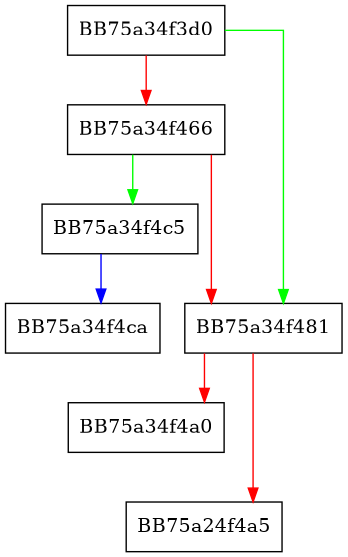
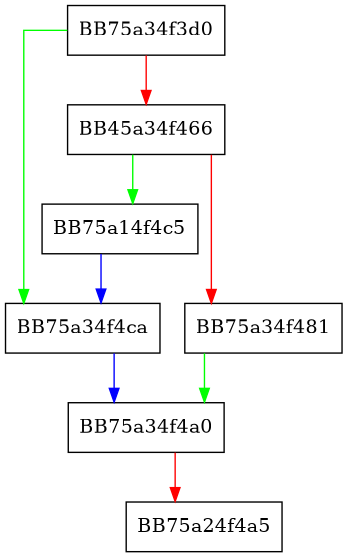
(146, 130) -> (146, 130)
(283, 131) -> (24, 138)
(120, 229) -> (120, 229)
none -> (114, 371)
(204, 371) -> (204, 371)
(253, 421) -> (175, 470)
